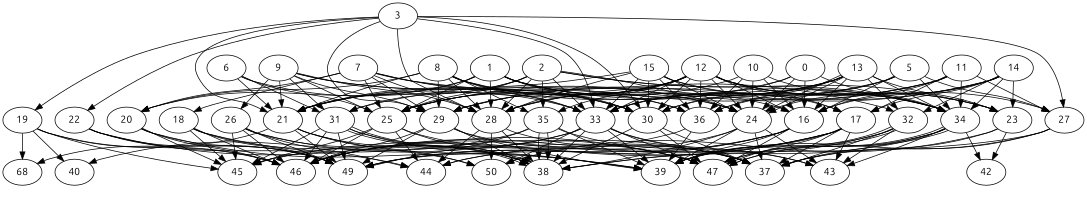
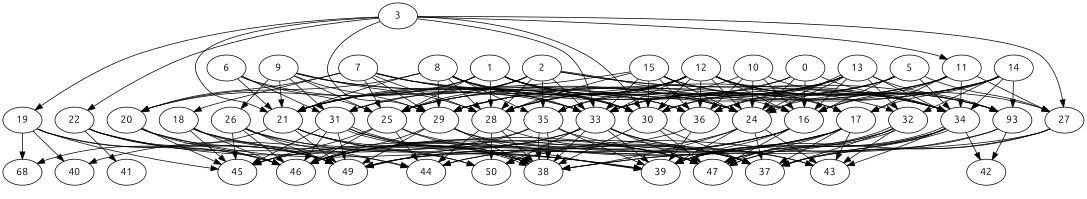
(405, 70) -> (680, 27)
(574, 94) -> (652, 94)
(1012, 120) -> (1012, 120)
none -> (127, 172)
